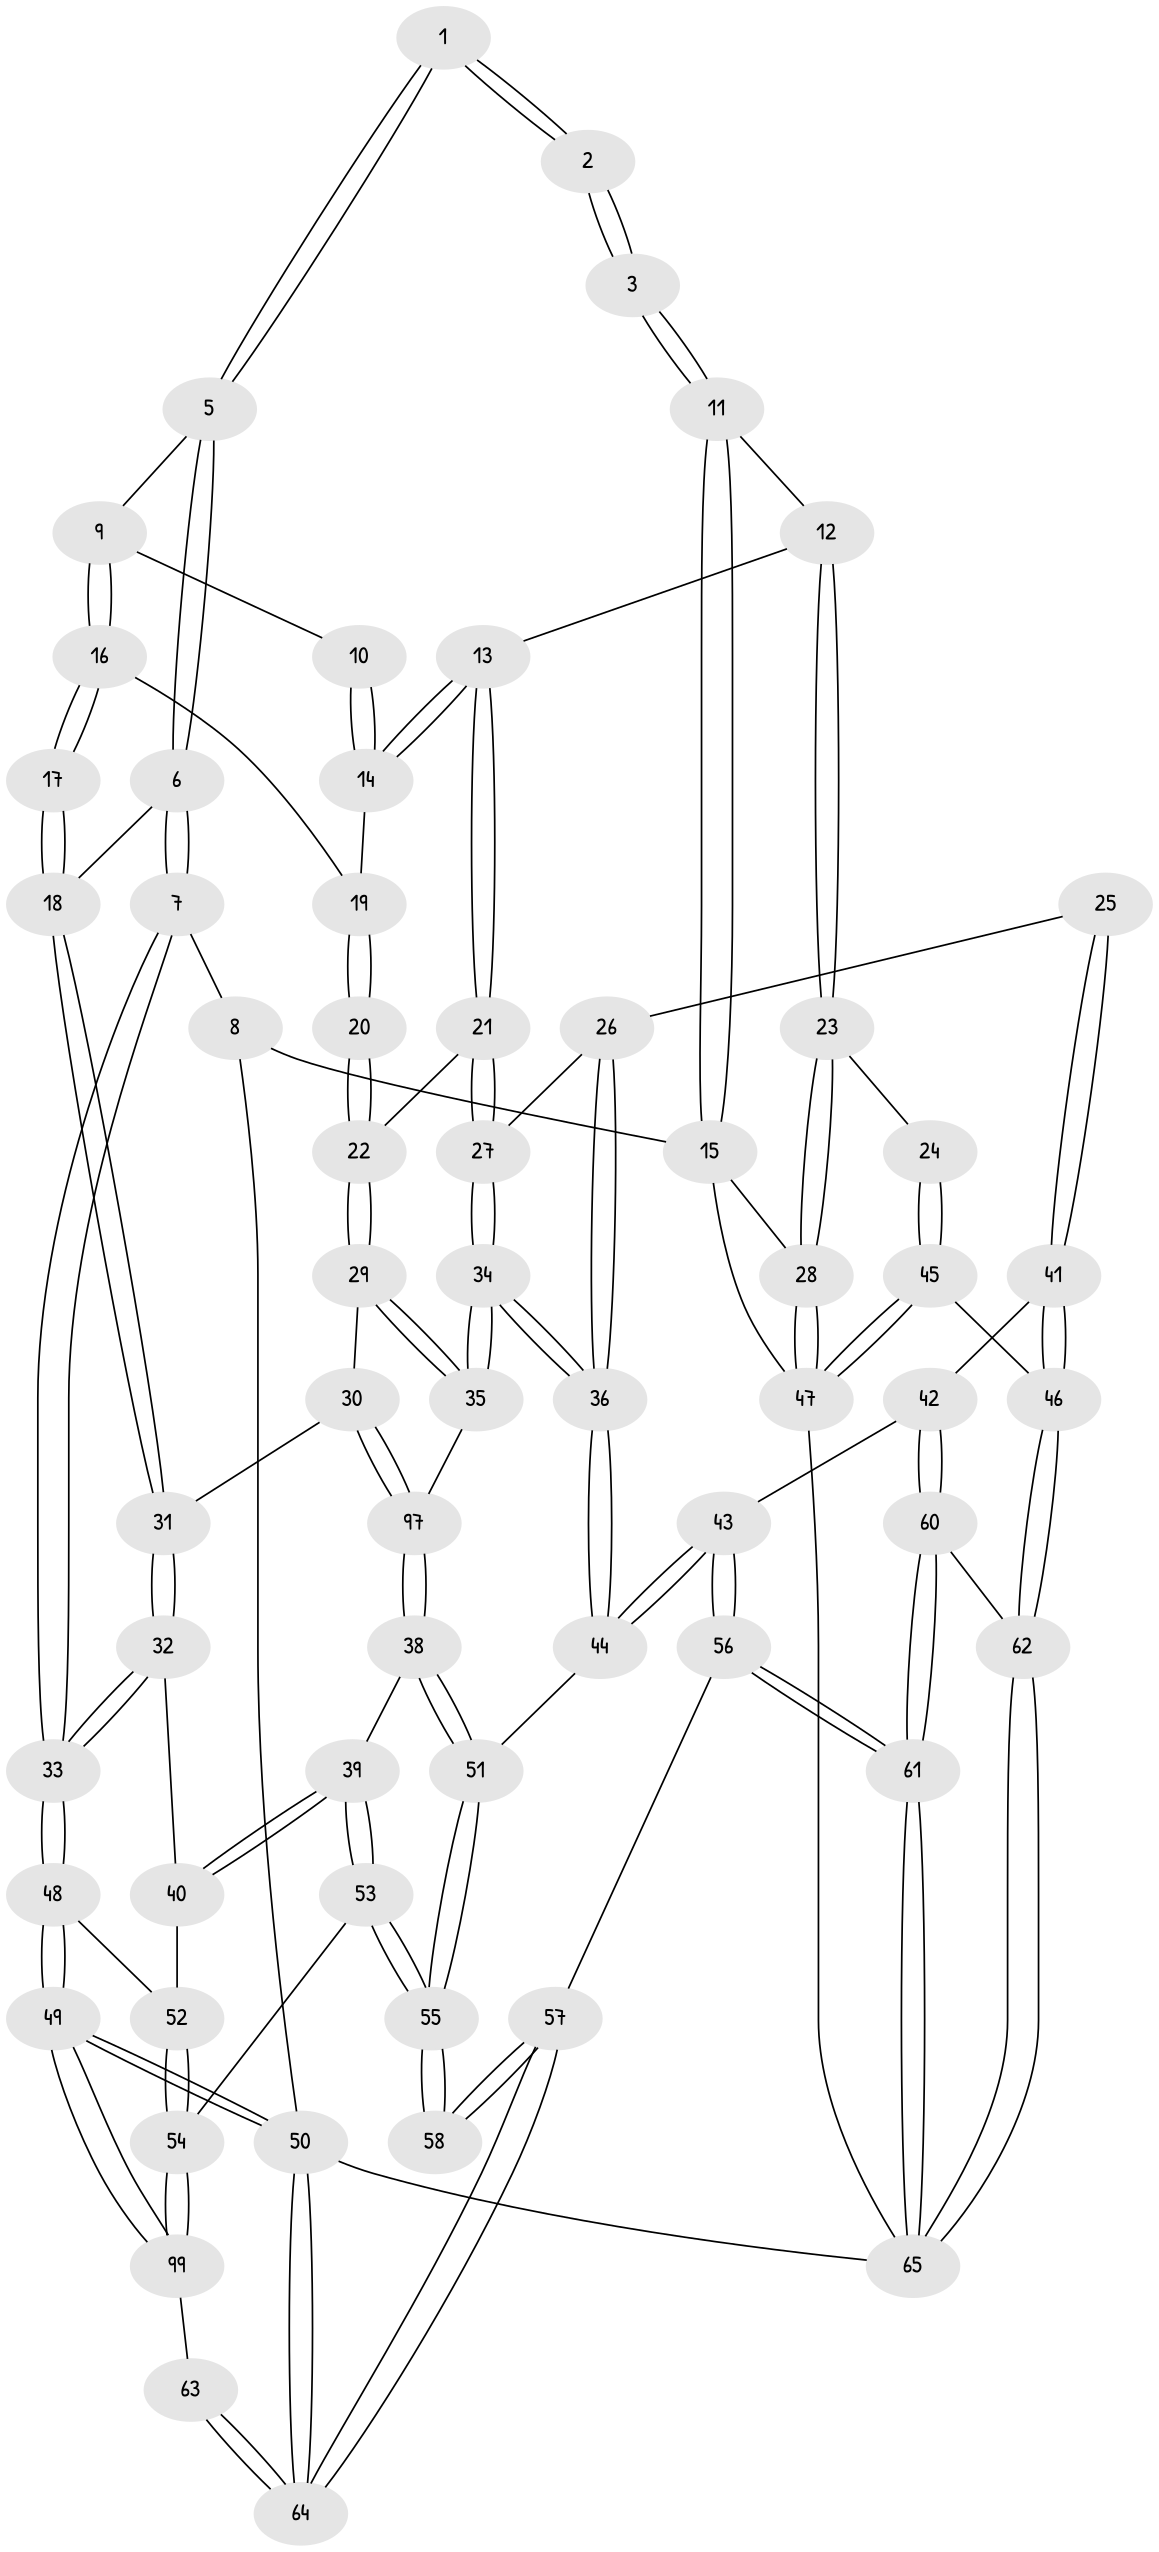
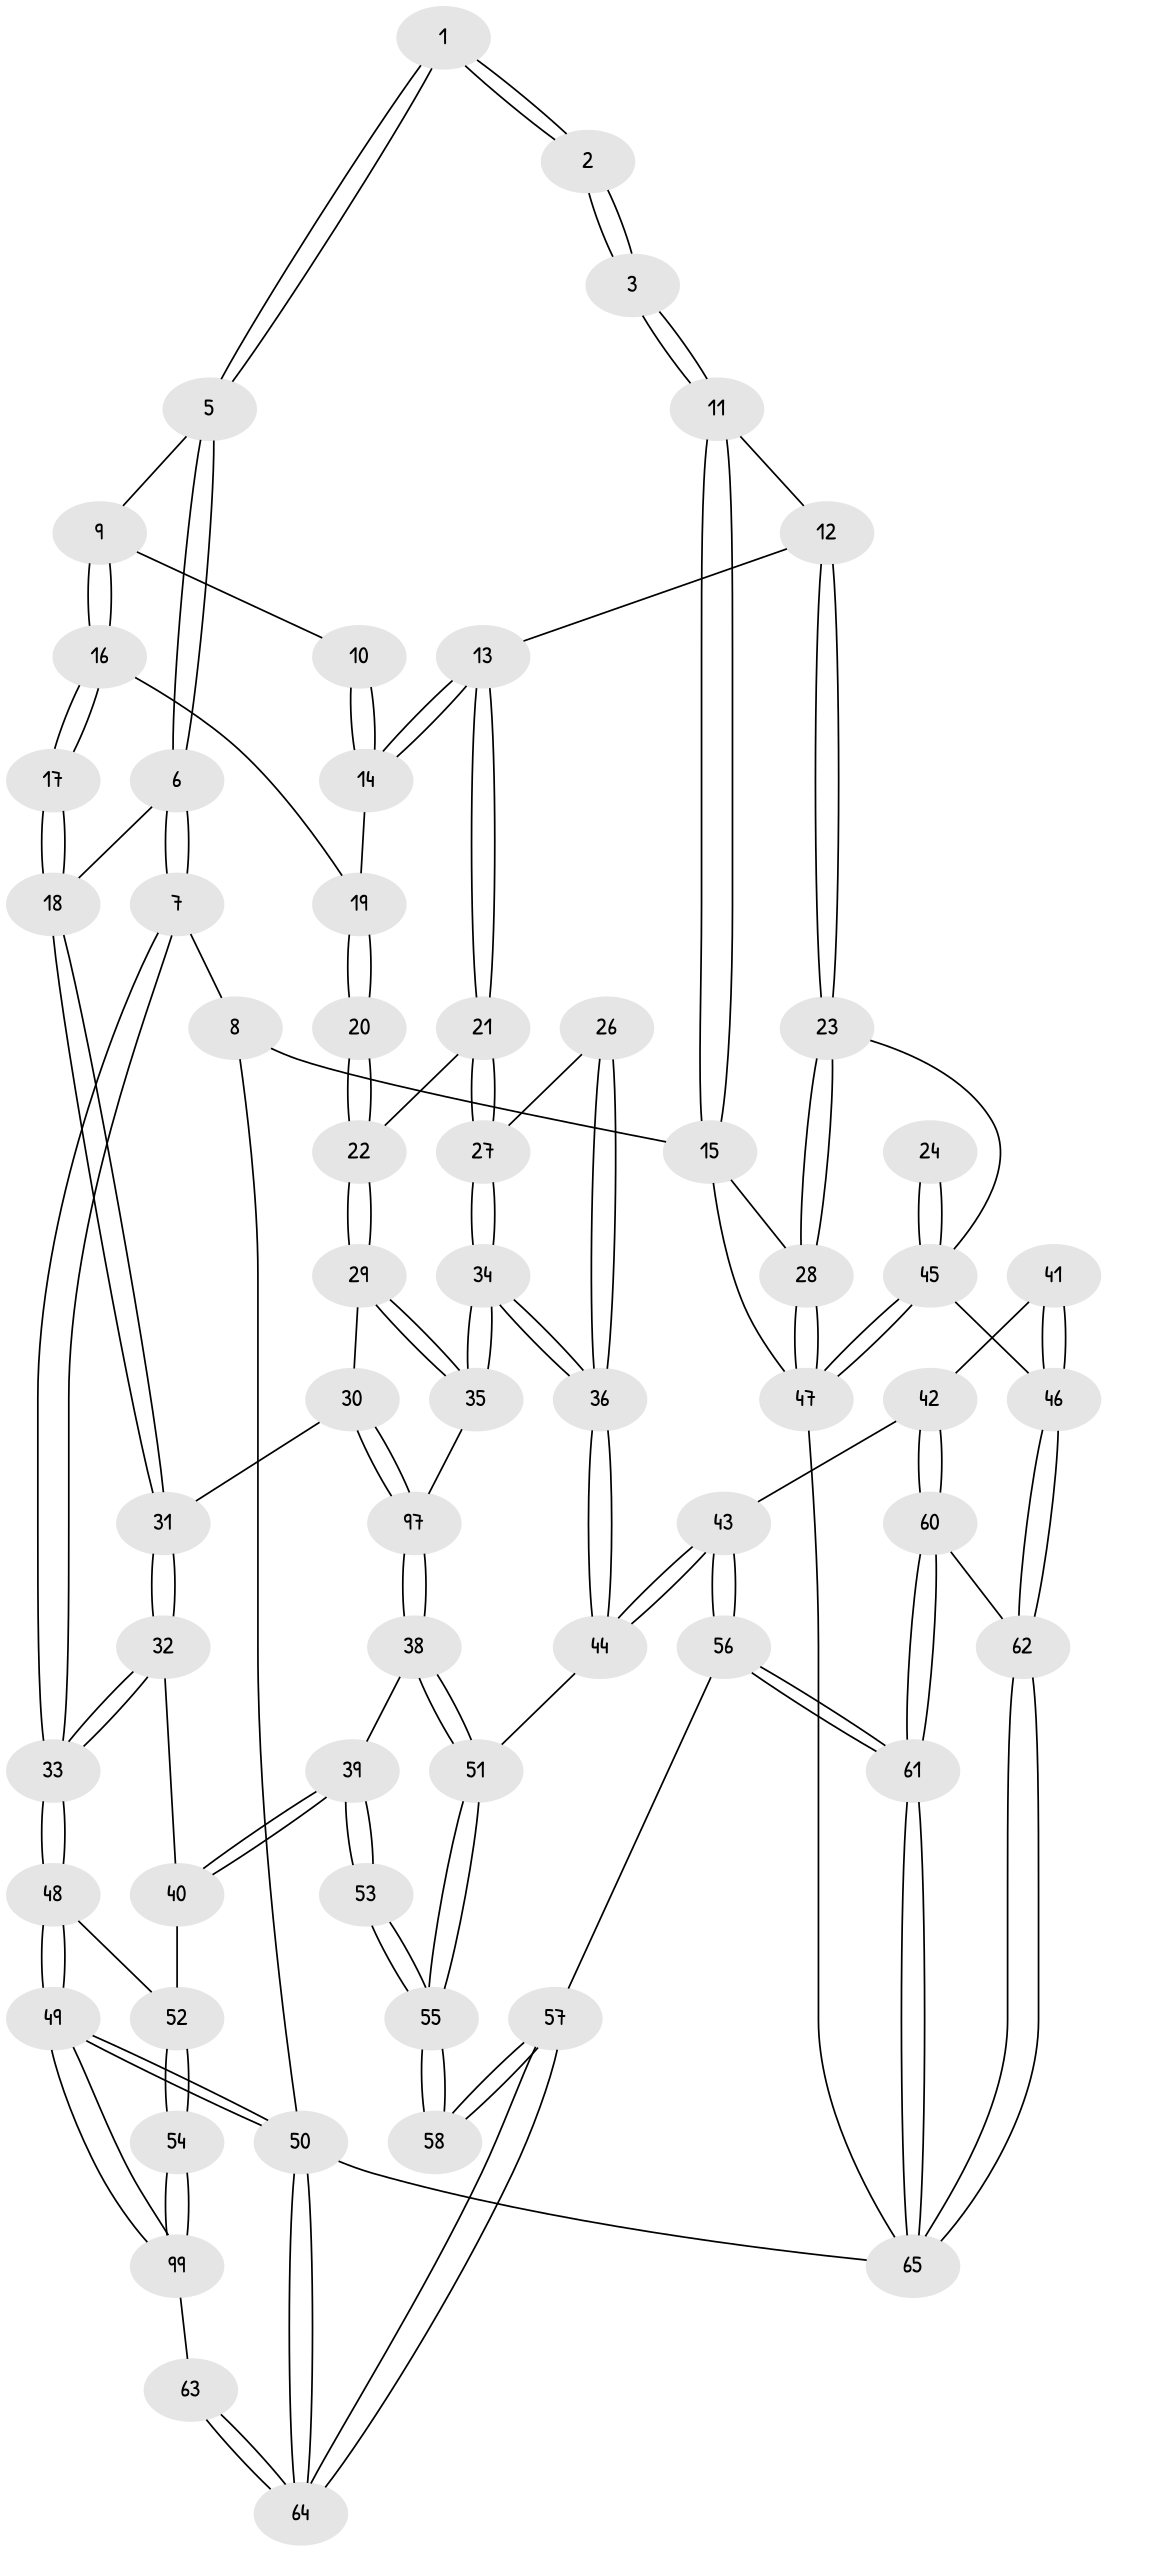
(1106, 904) -> none
(879, 1090) -> (990, 1118)
(272, 2019) -> none
